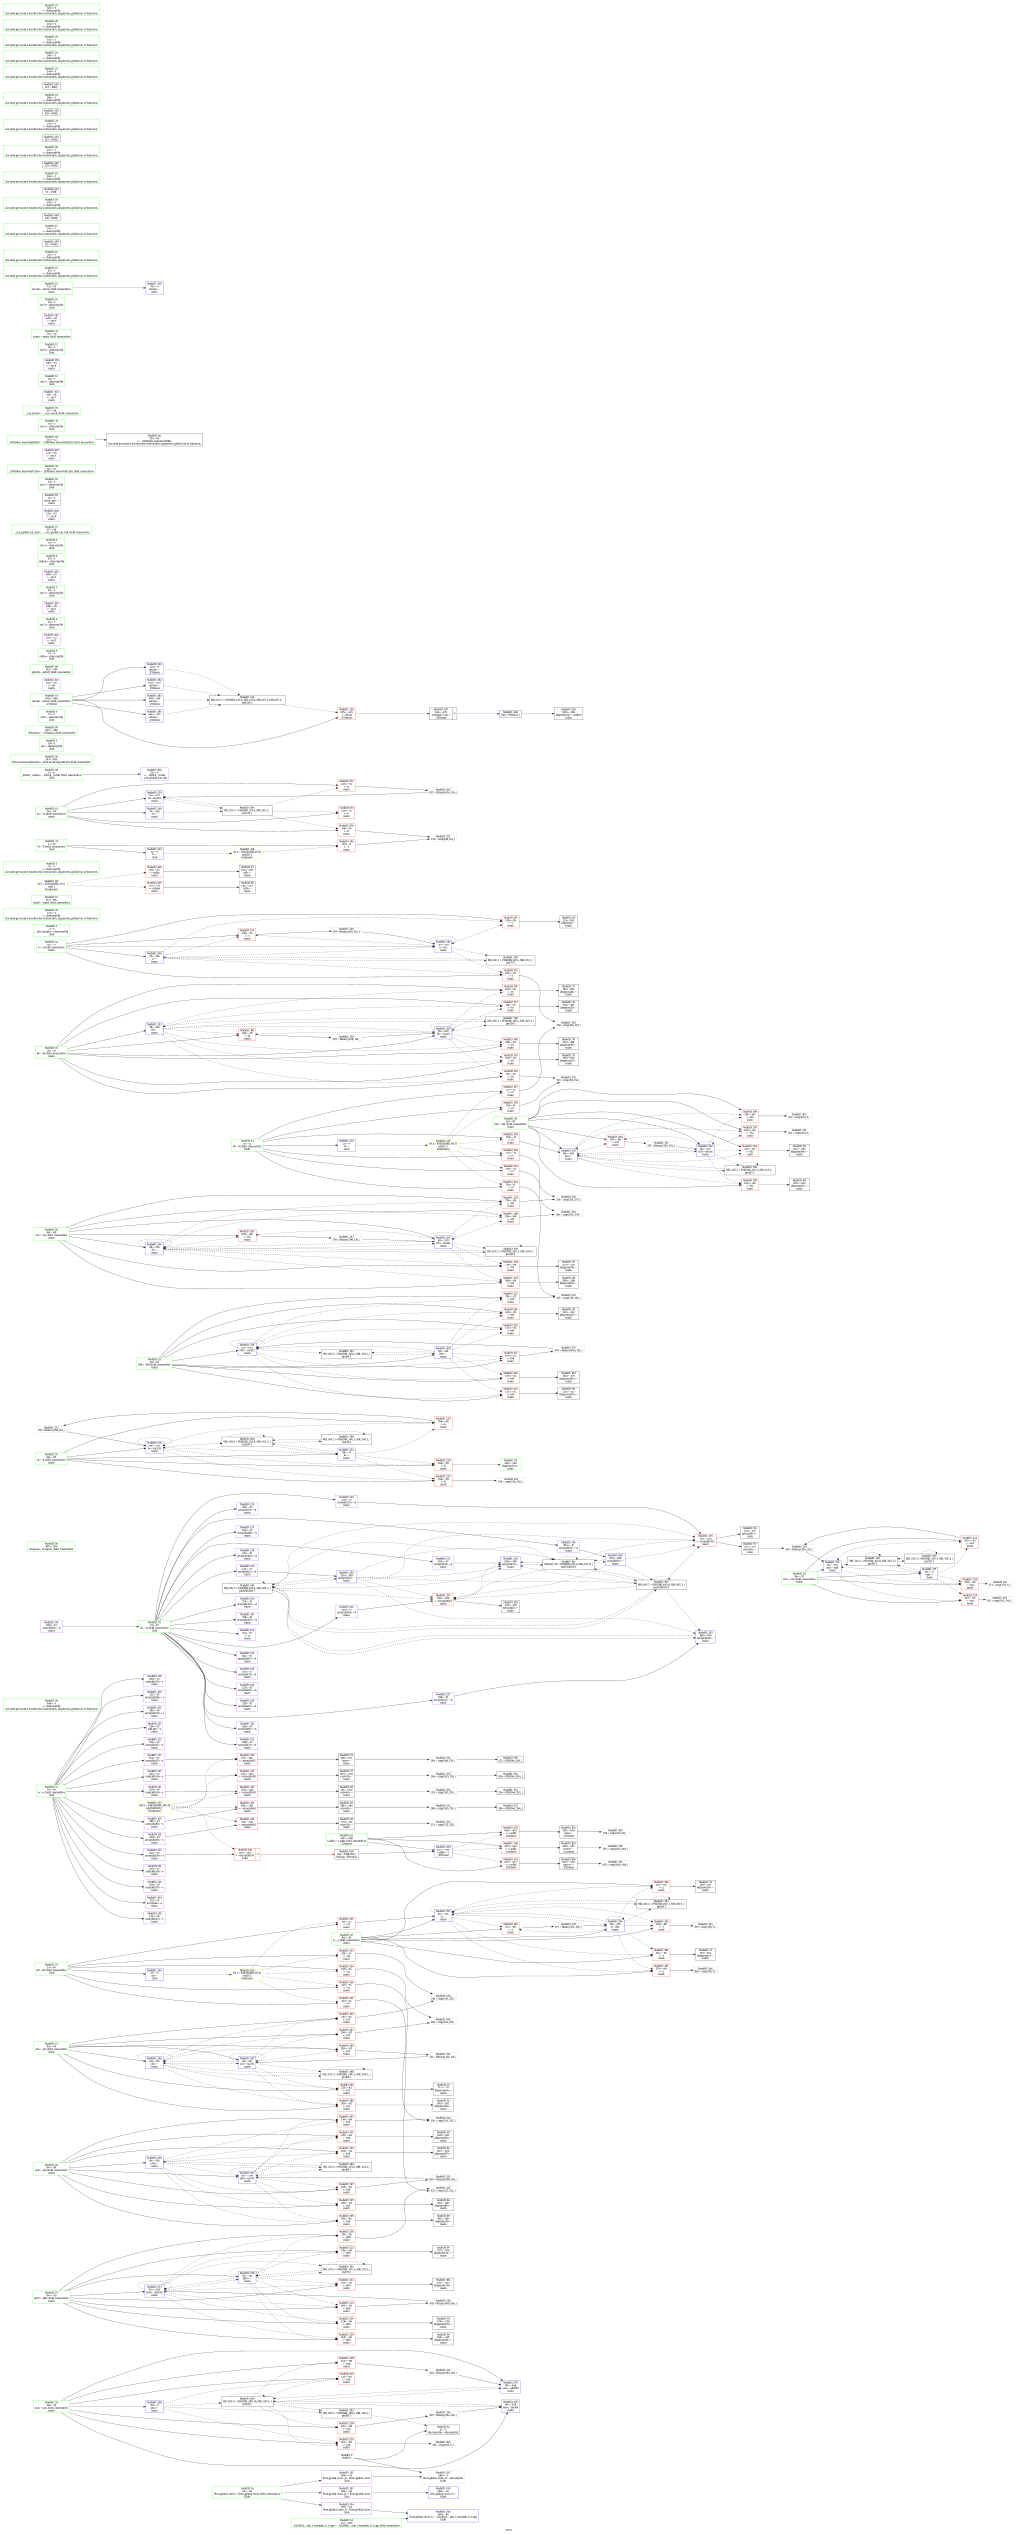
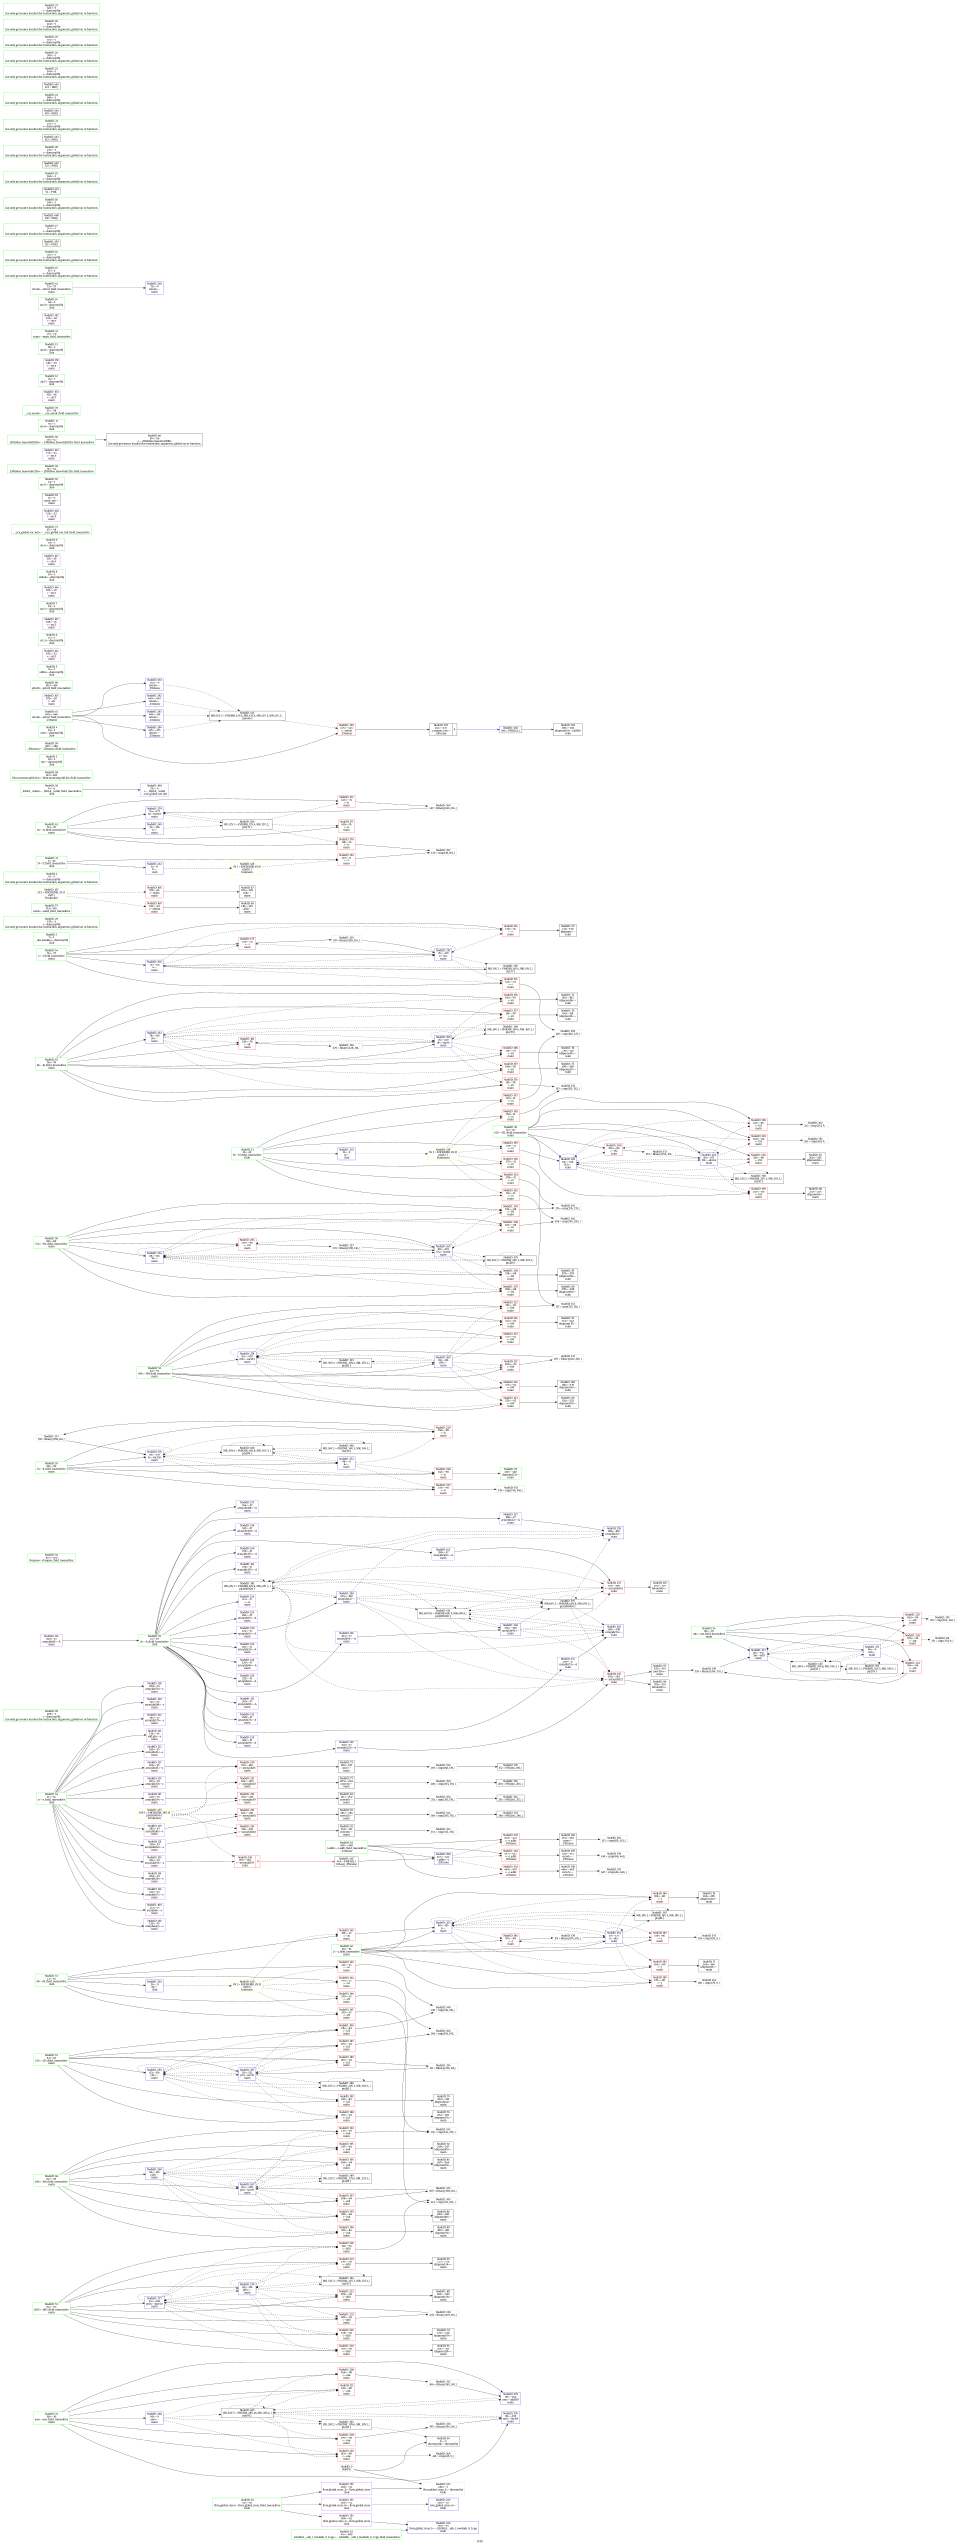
none -> (51, 560)
(324, 960) -> (324, 969)
(481, 1587) -> (561, 1630)
